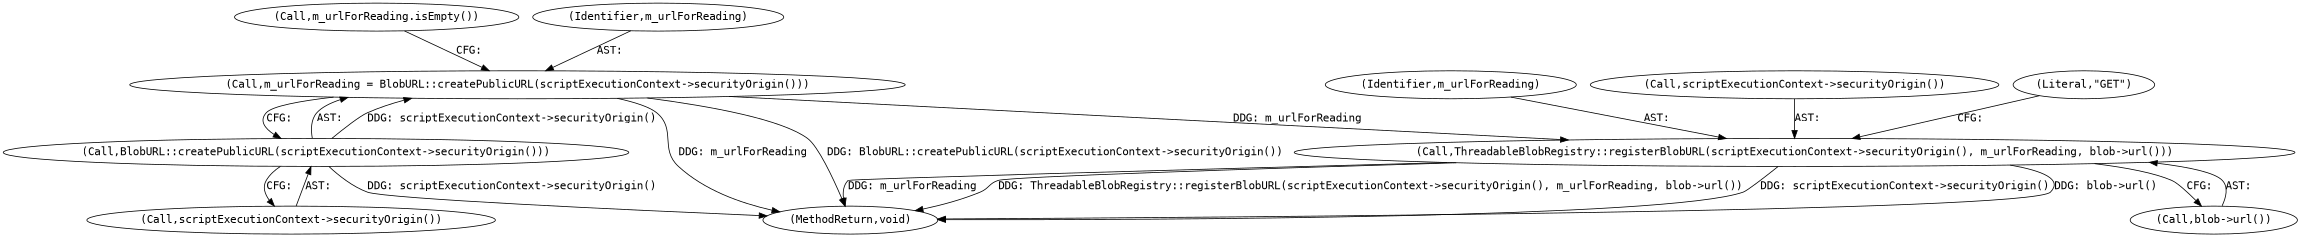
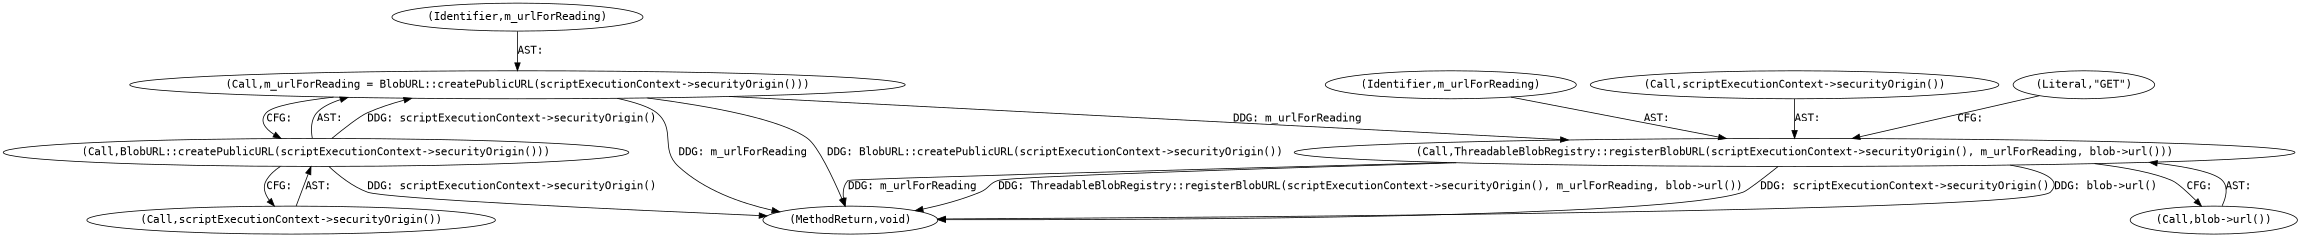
(377, 17) -> none
